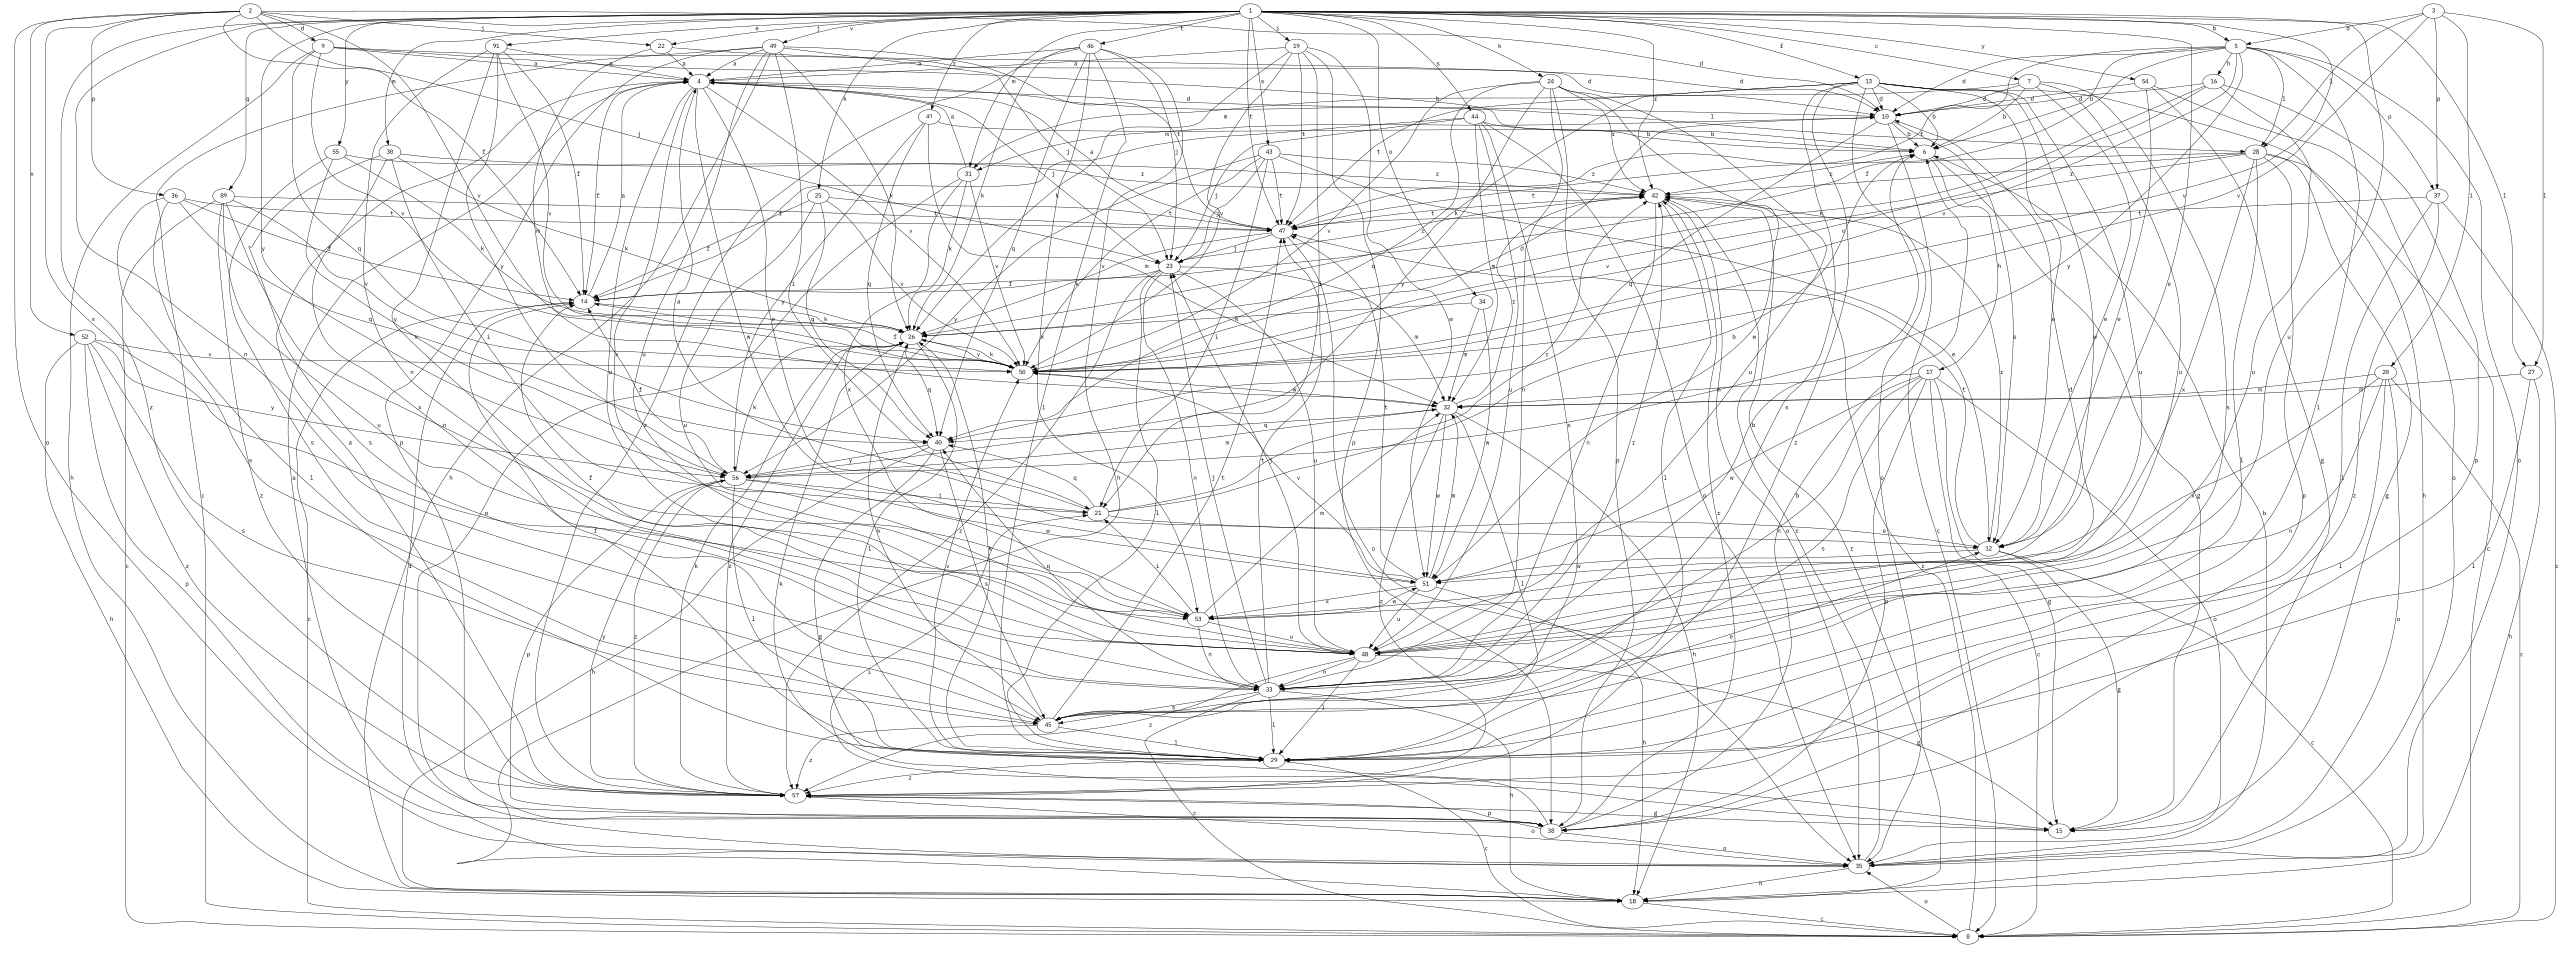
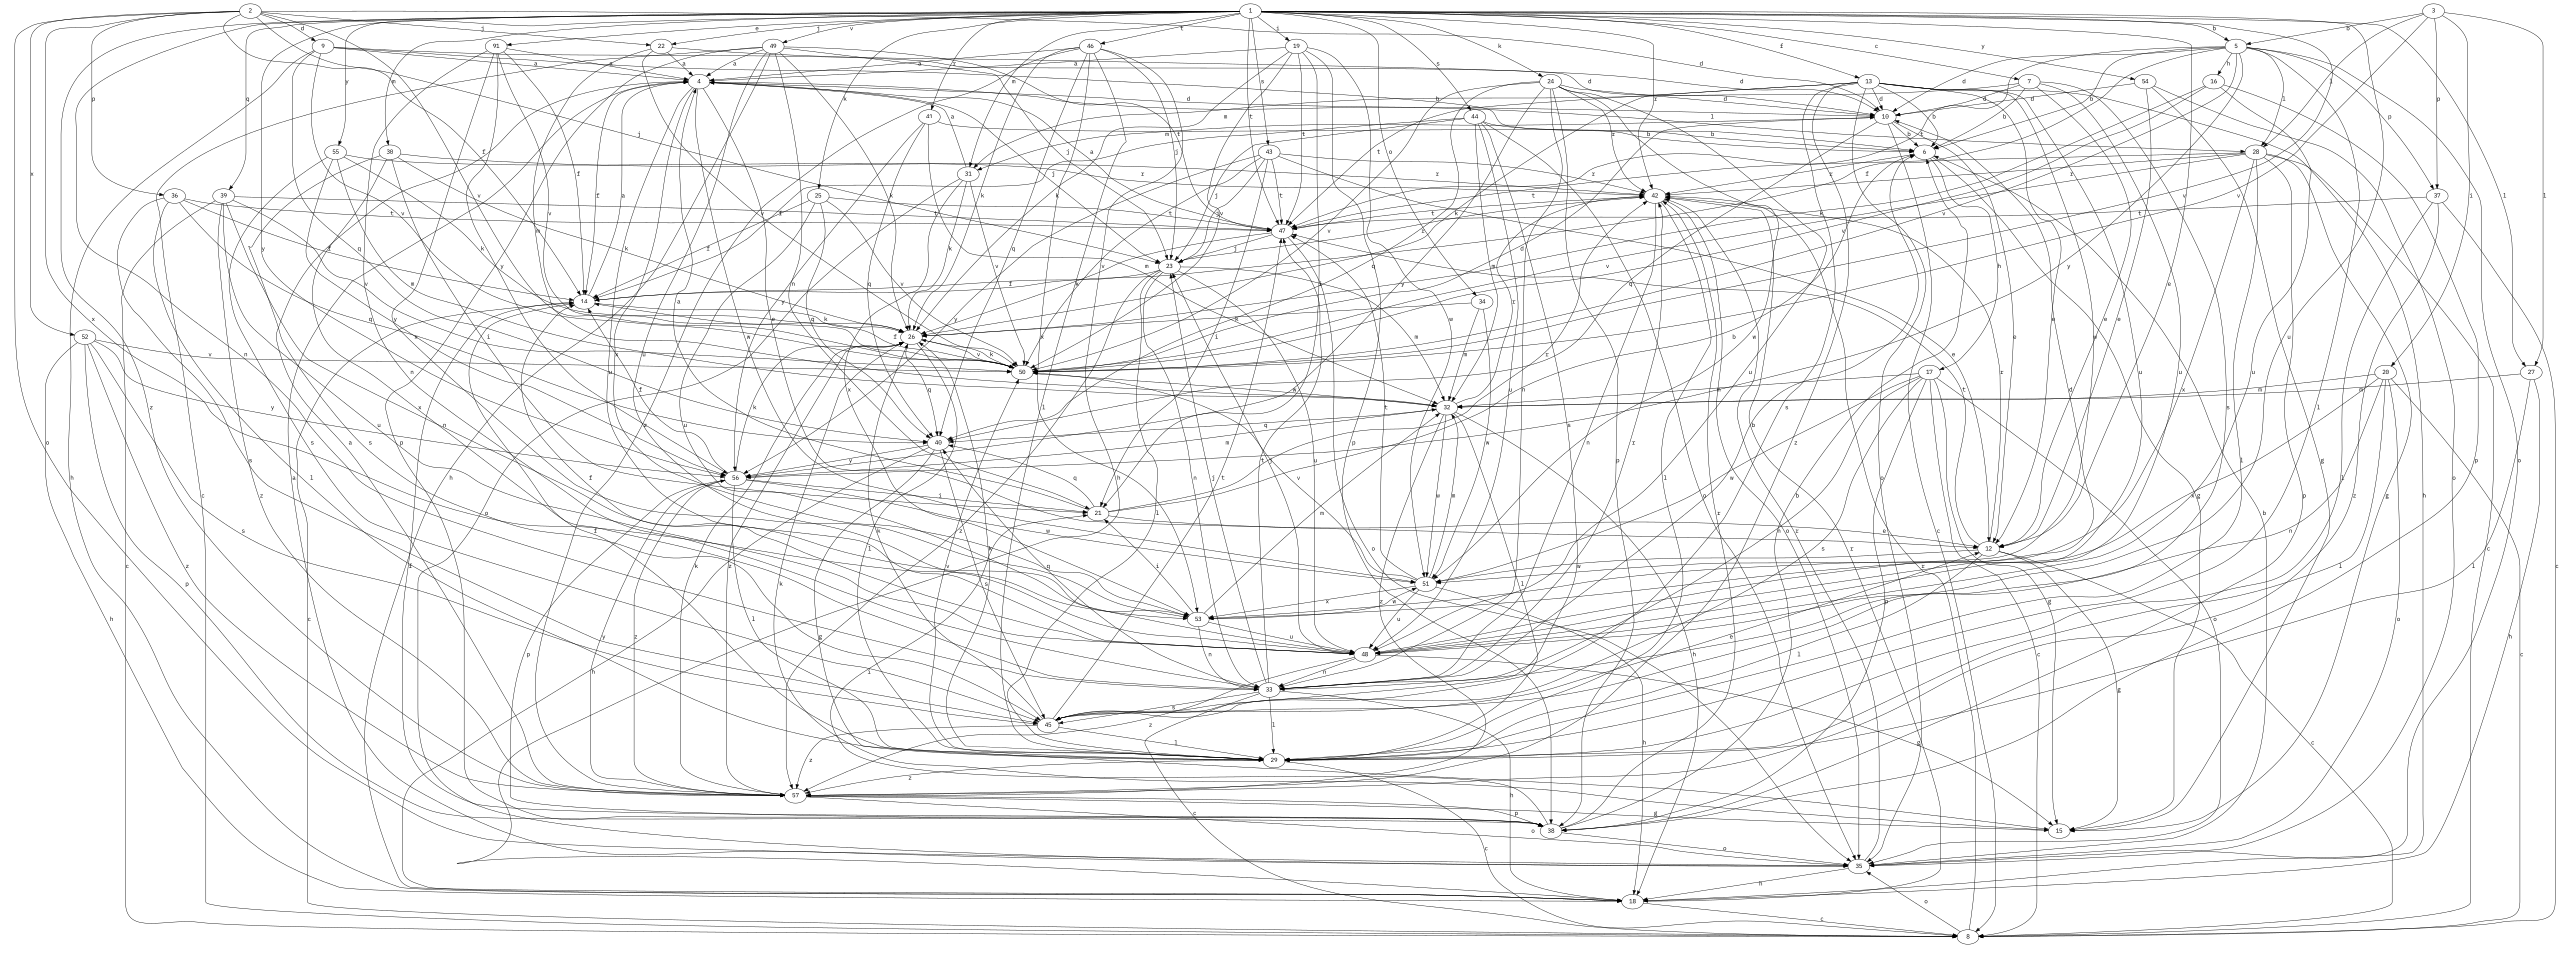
(2059, 99) -> (1715, 101)
(224, 196) -> (224, 196)
(876, 210) -> (783, 232)
(793, 284) -> (793, 284)
none -> (841, 378)
(1321, 706) -> (1646, 694)
(1177, 801) -> (1174, 799)
